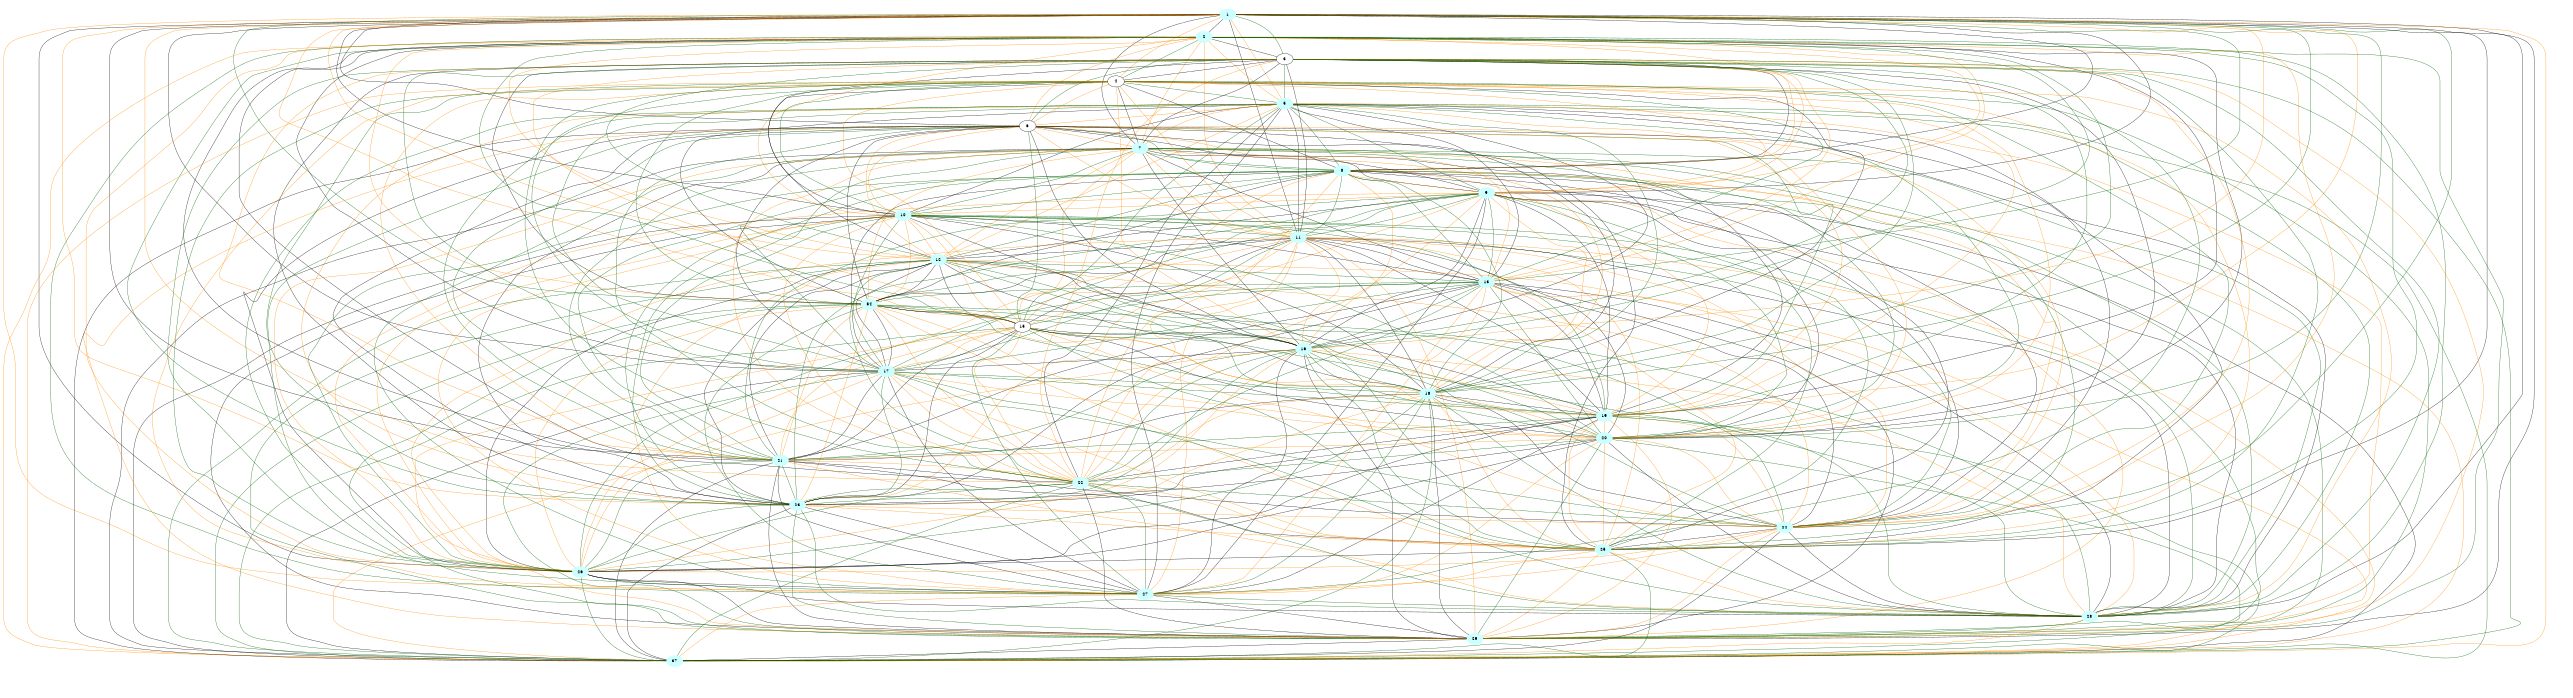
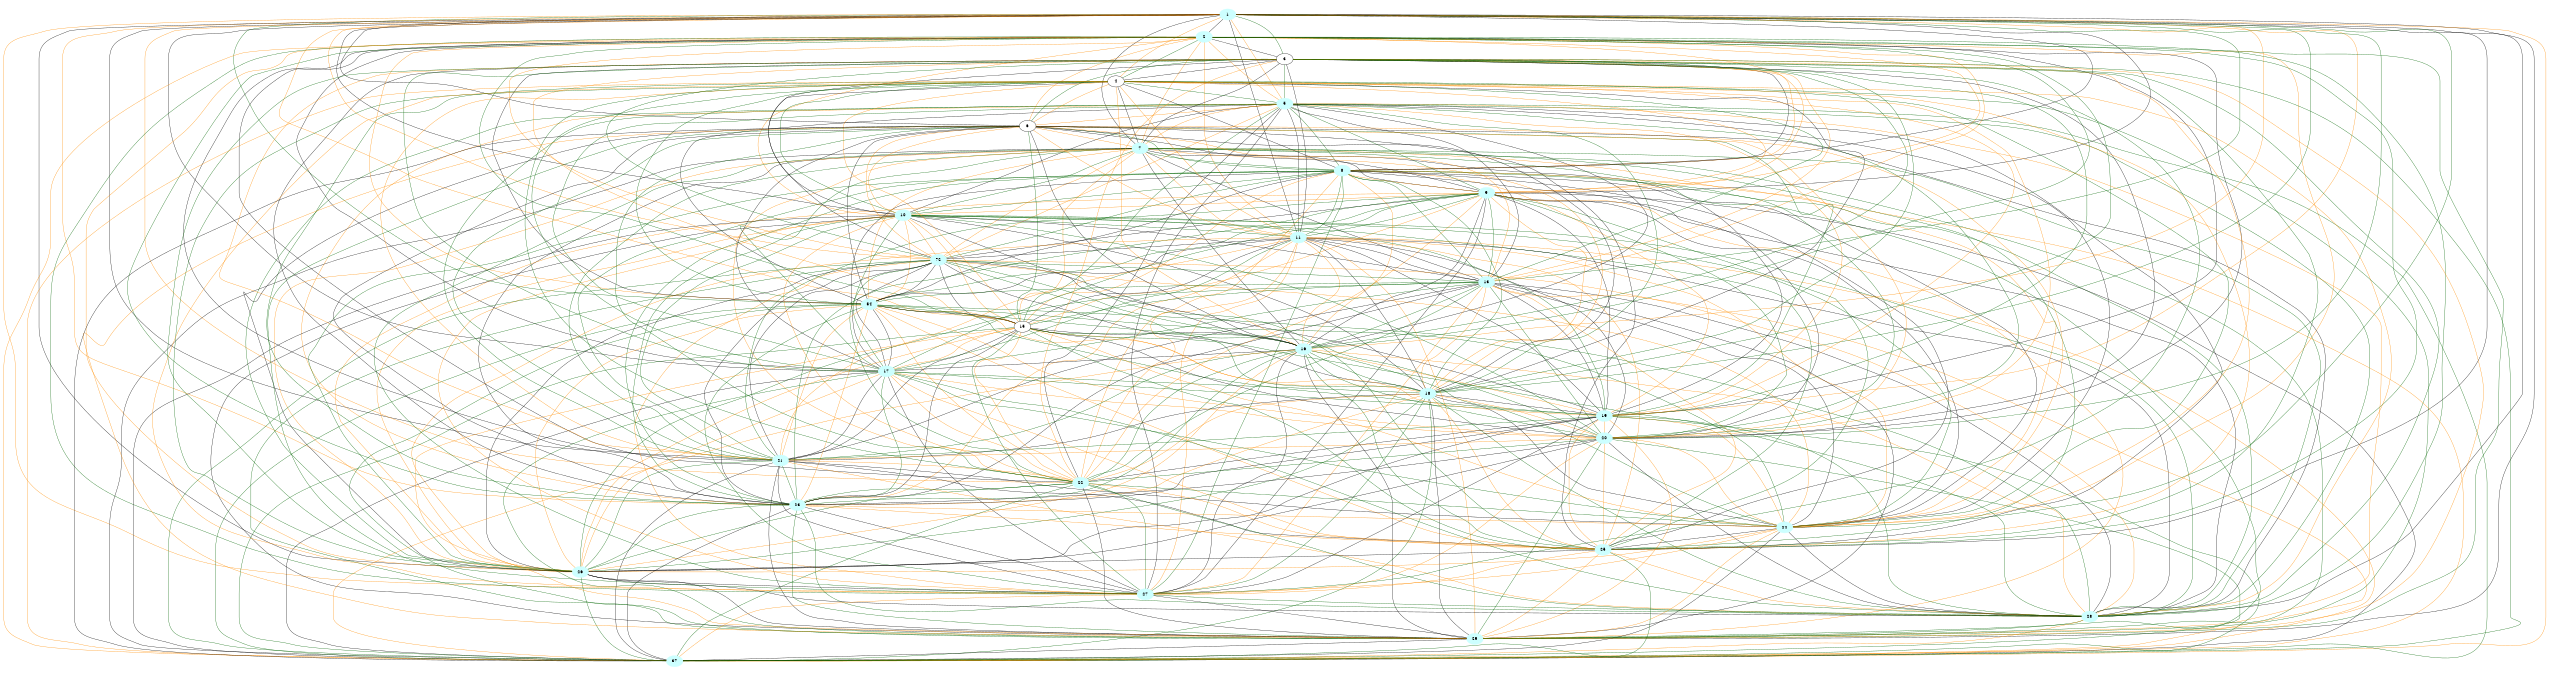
(938, 260) -> (938, 260)
none -> (1258, 389)
